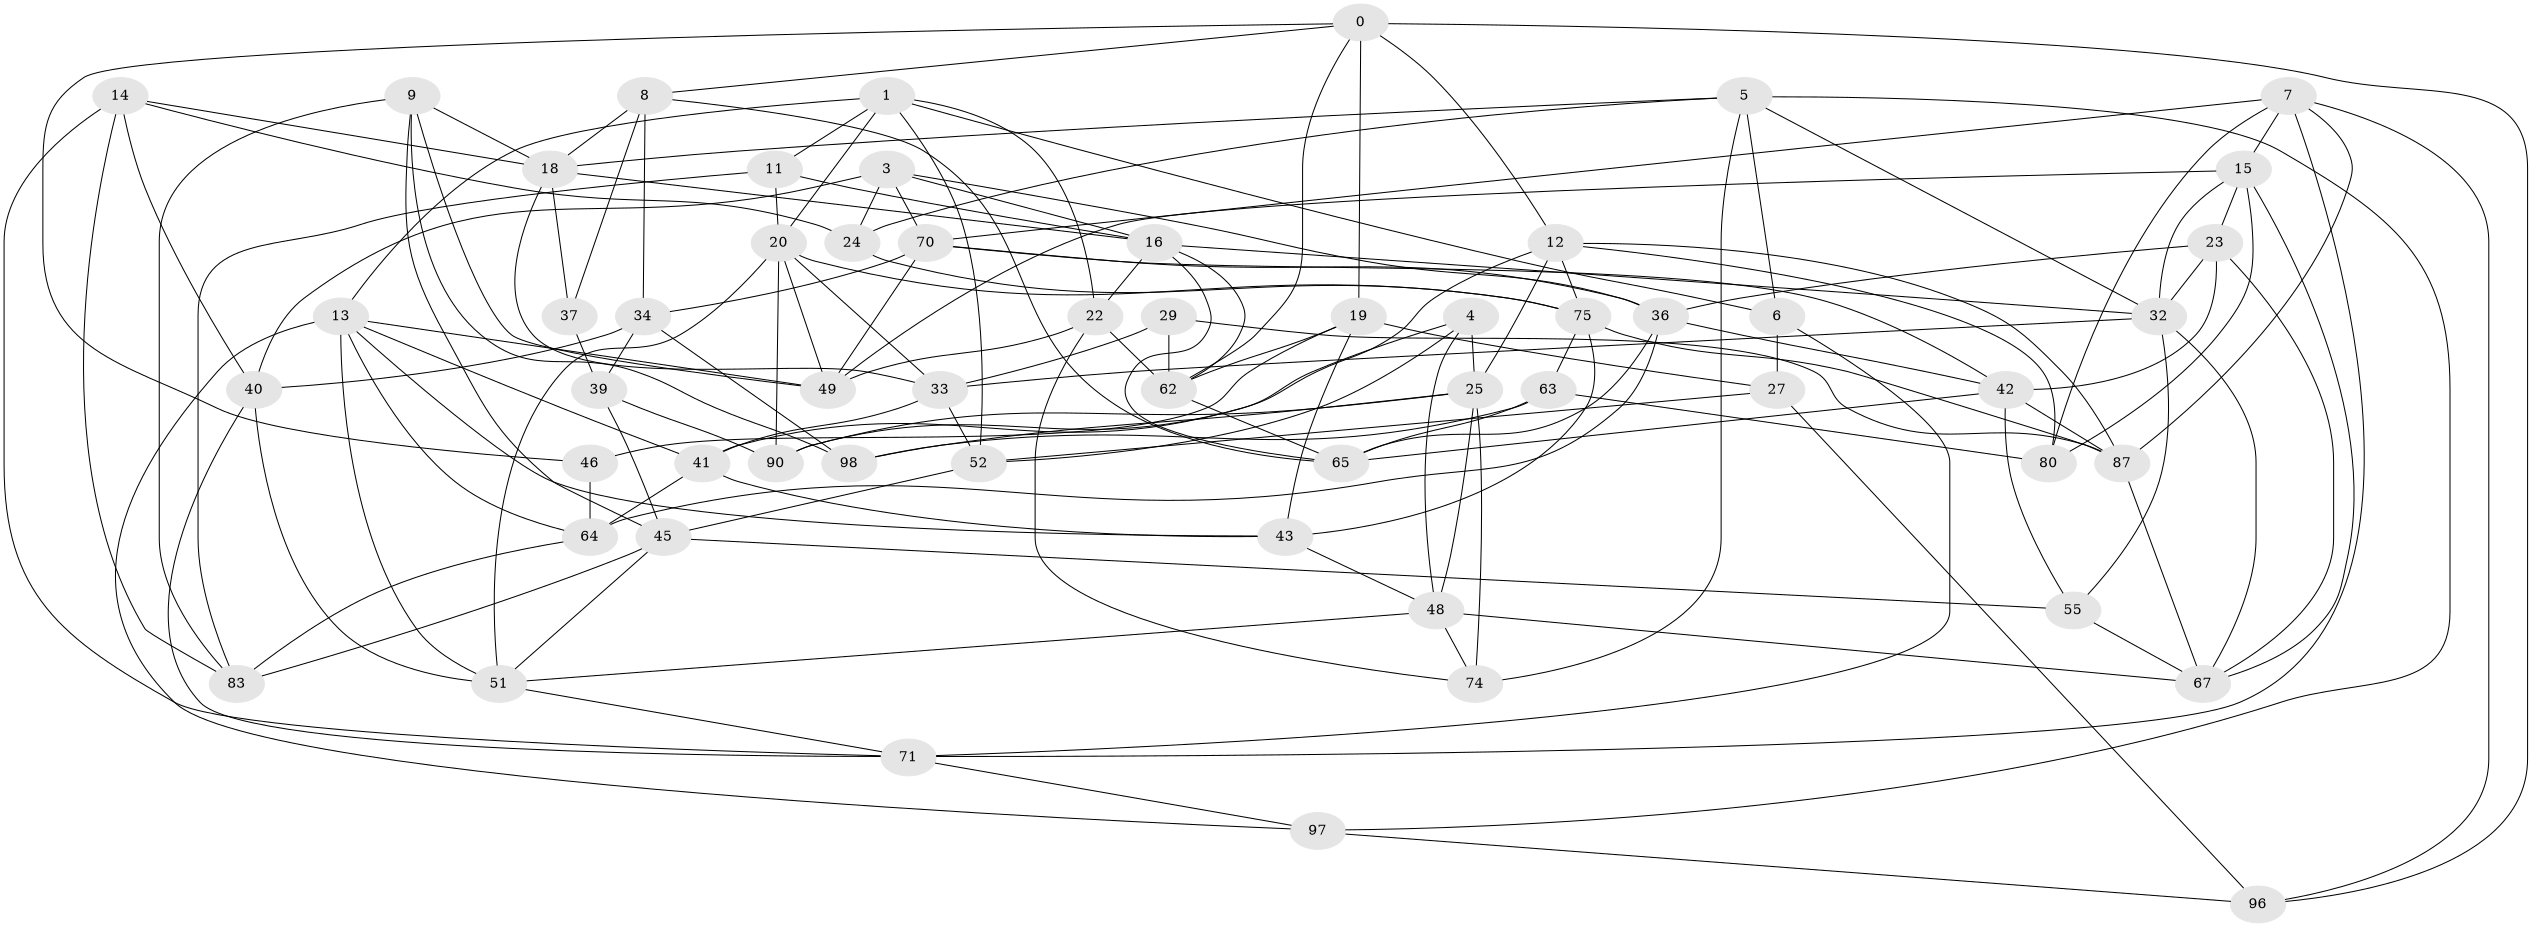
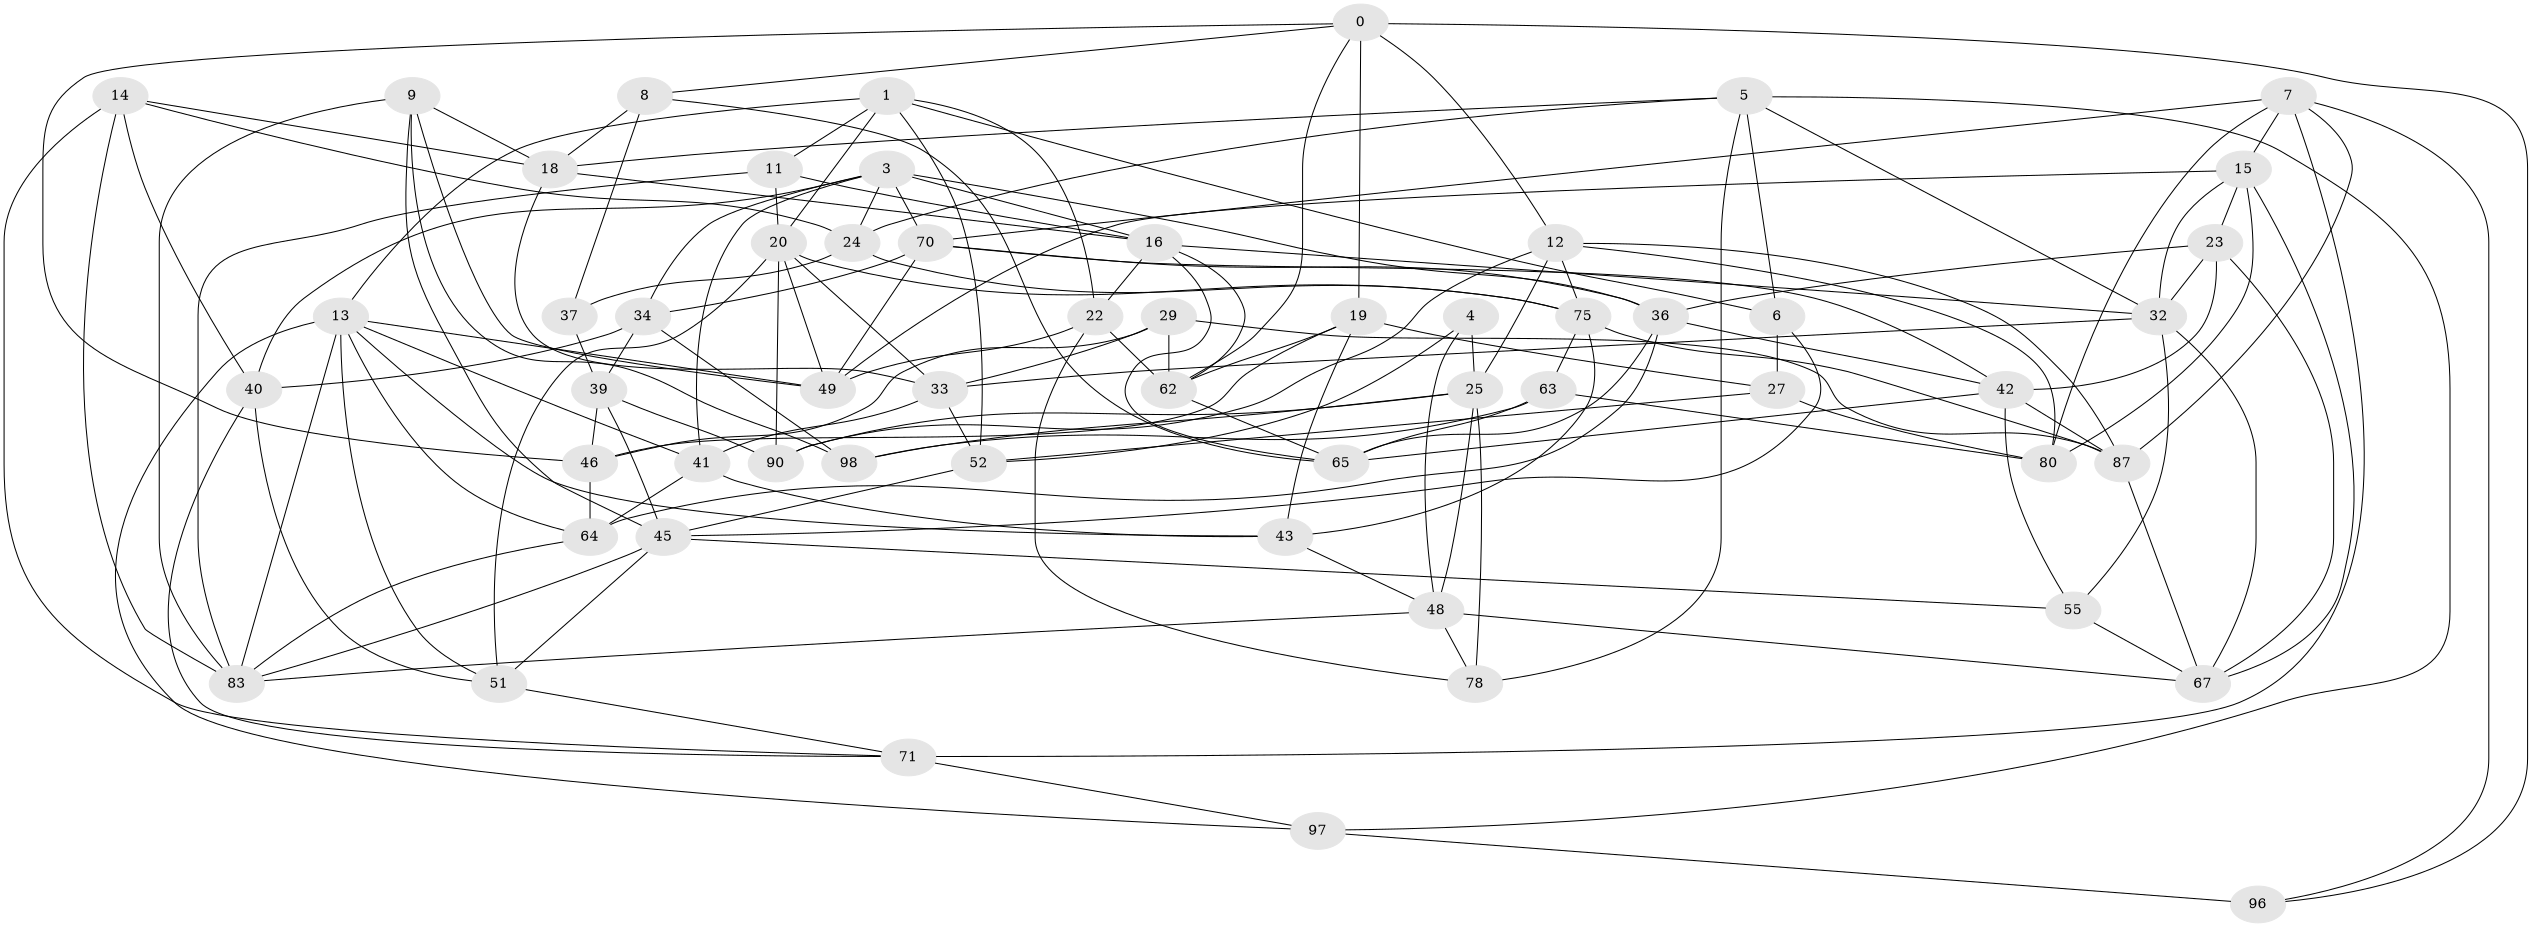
(644, 215) -> (732, 213)
(560, 243) -> (705, 280)
none -> (883, 392)
none -> (594, 428)
(1093, 432) -> (717, 268)
none -> (289, 500)
(968, 647) -> (836, 643)
(2018, 647) -> (1938, 440)
(1475, 684) -> (1475, 684)
(1631, 707) -> (1307, 503)
